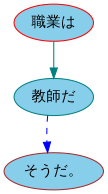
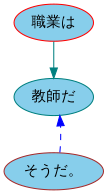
(47, 129) -> (61, 139)
